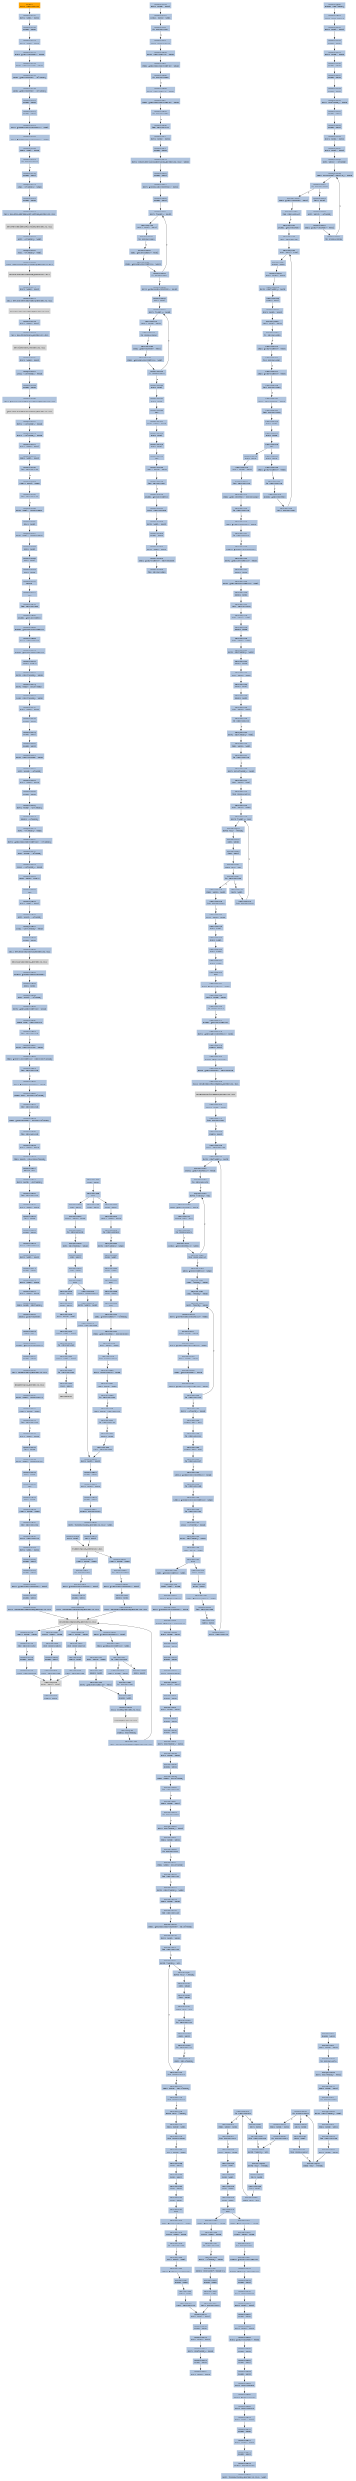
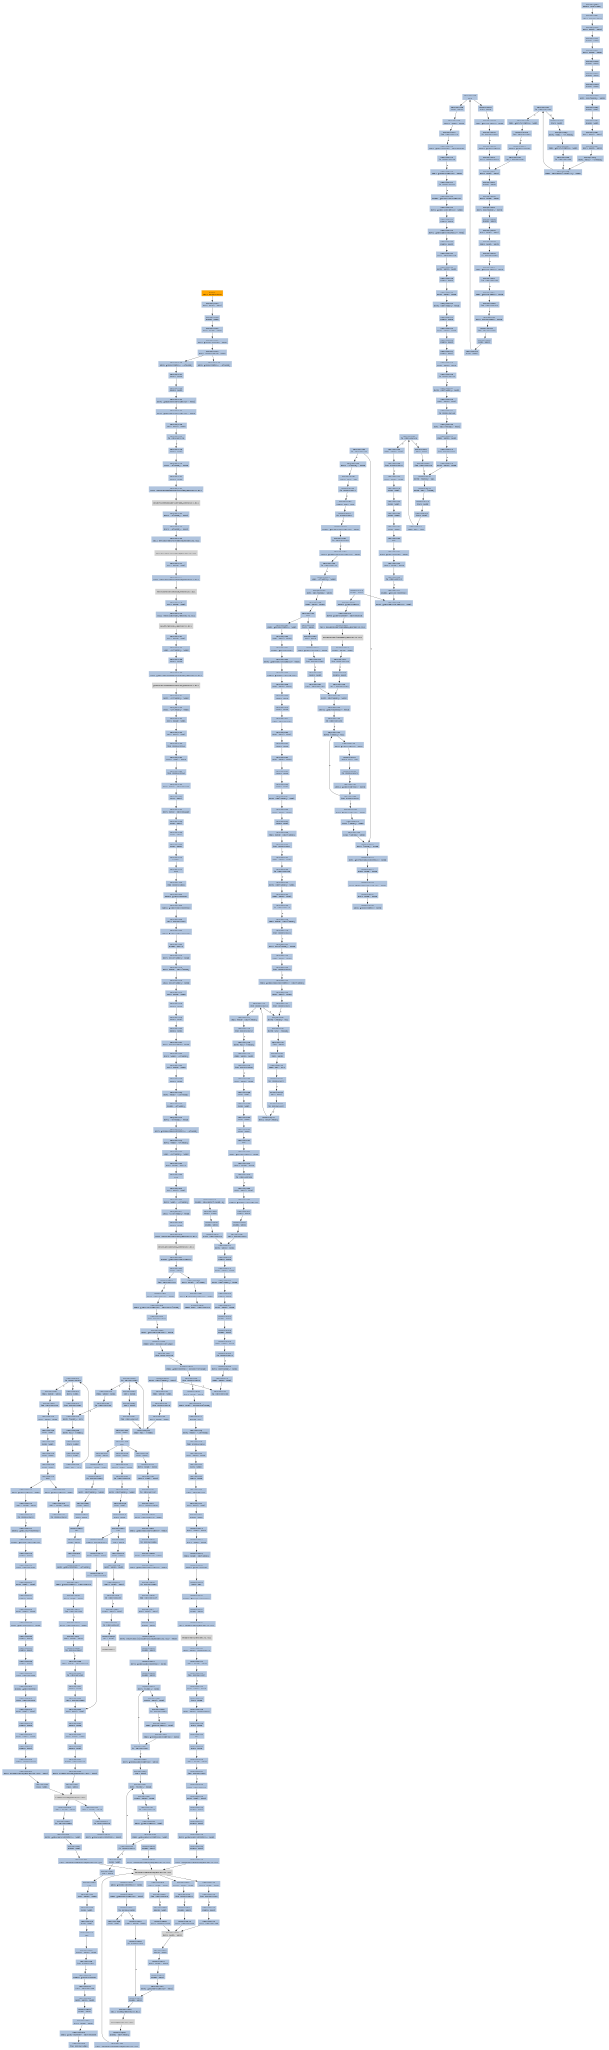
(30, 82) -> (195, 358)
(30, 1026) -> (172, 1275)
(216, 1039) -> (374, 597)
none -> (225, 1318)
(188, 1385) -> none
none -> (144, 1459)
(80, 1590) -> none
none -> (33, 1779)
none -> (159, 1956)
(328, 2105) -> (194, 1385)
(211, 2258) -> none
